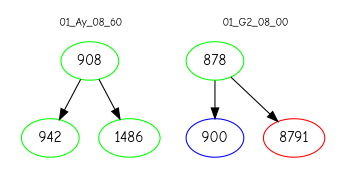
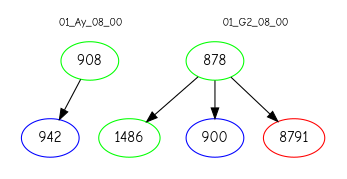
(91, 23) -> (91, 23)
(107, 94) -> (184, 89)
(50, 138) -> (50, 138)
